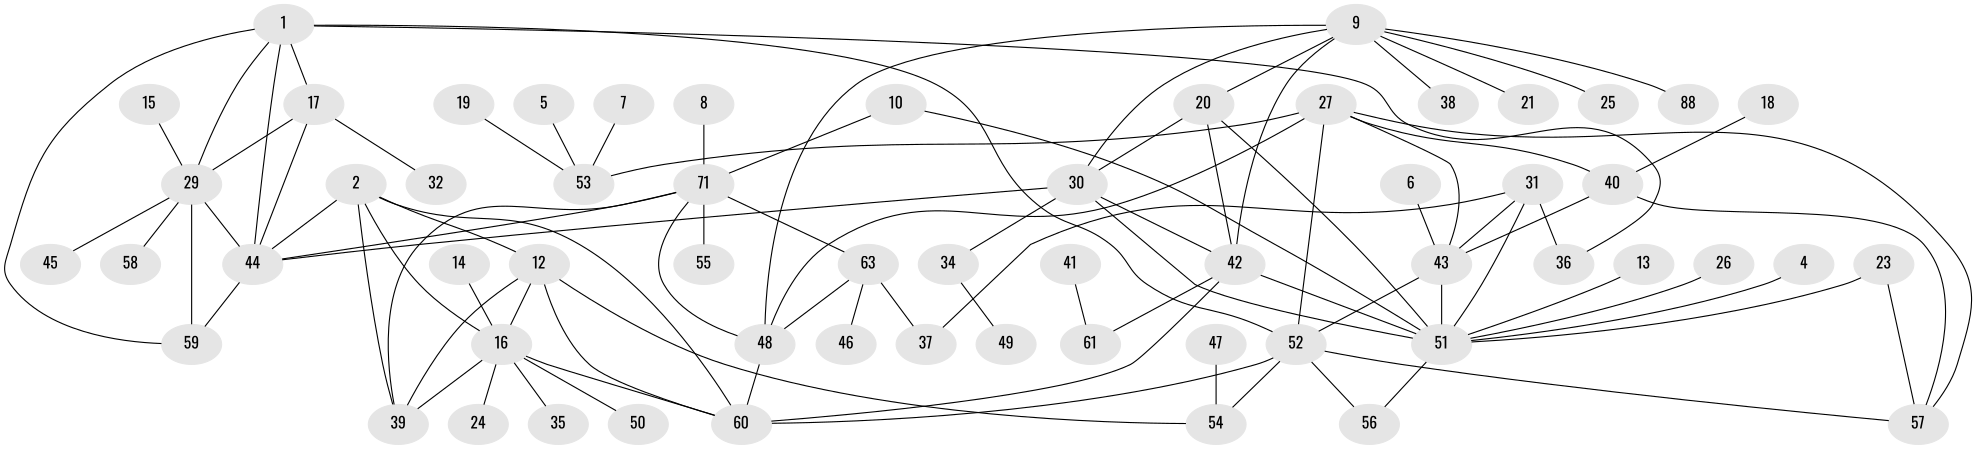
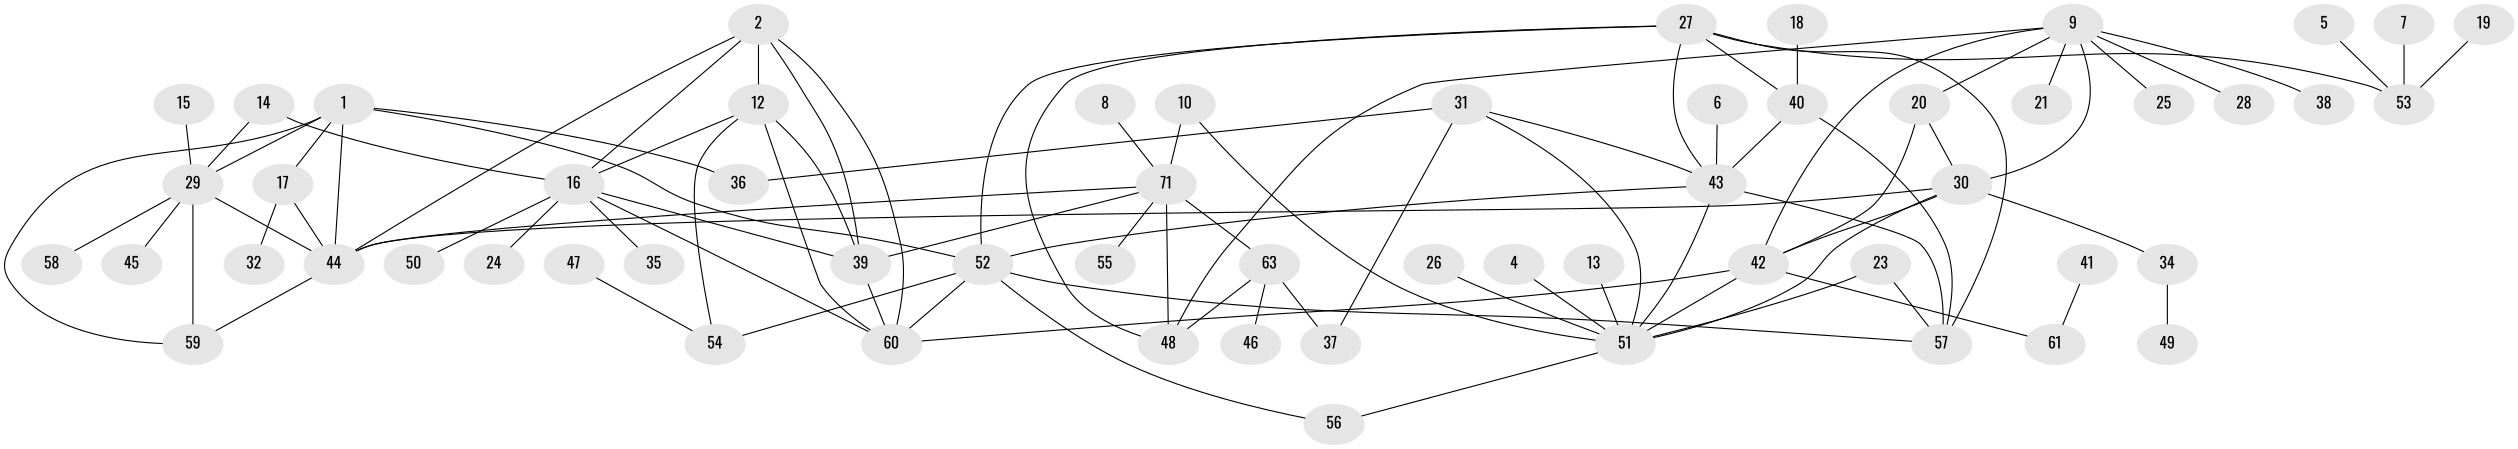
(1688, 104) -> (2244, 104)
(253, 145) -> (221, 152)
(1329, 219) -> none
none -> (1888, 230)
(753, 385) -> (876, 305)
